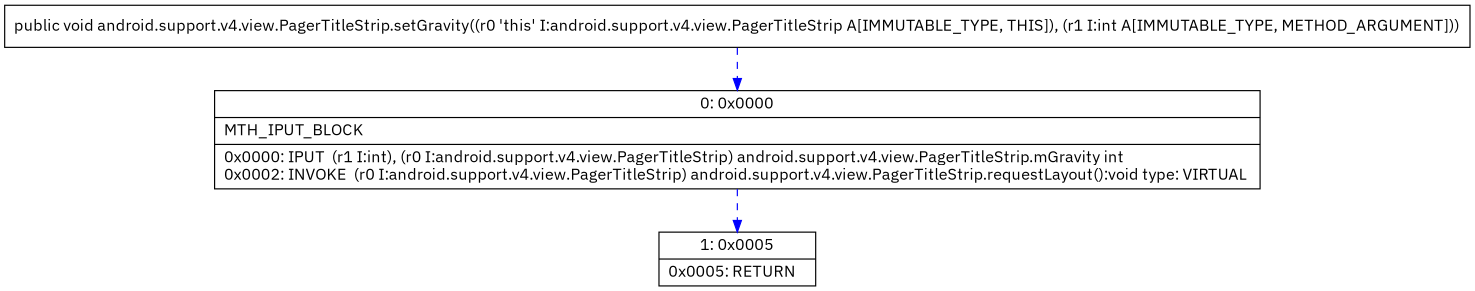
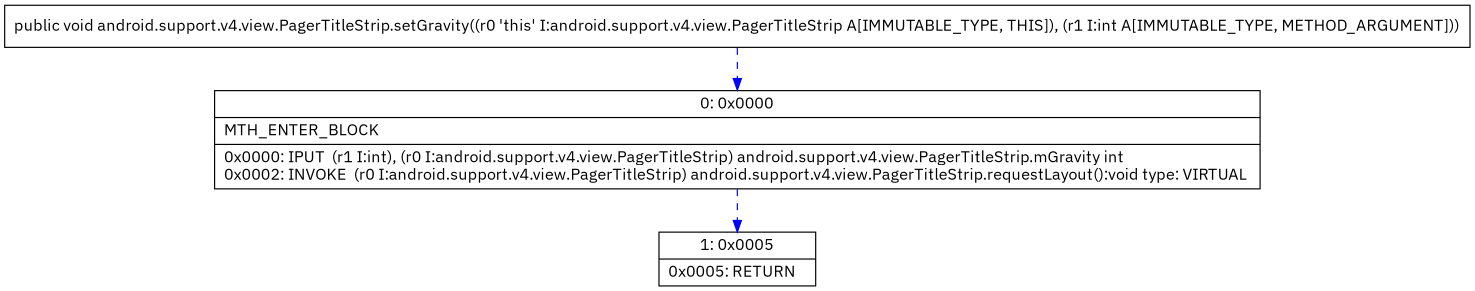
(294, 130) -> (302, 130)
